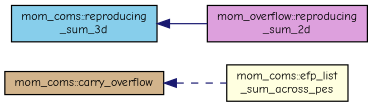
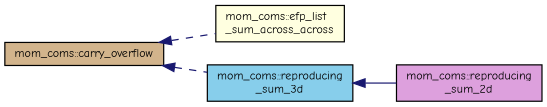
(287, 24) -> (469, 83)
none -> (191, 70)
(287, 83) -> (280, 24)
